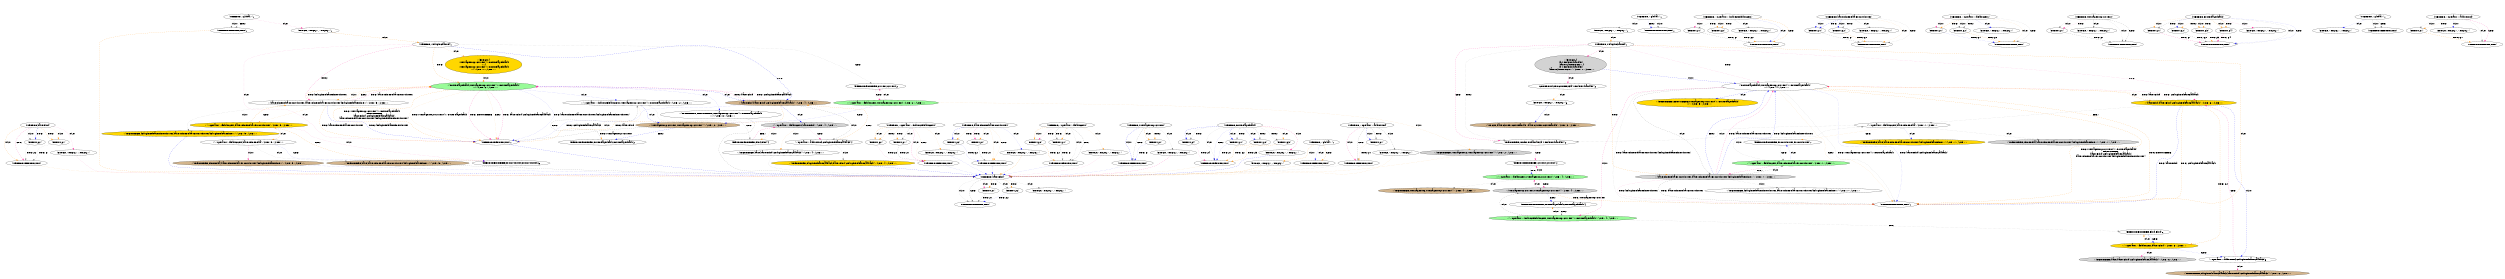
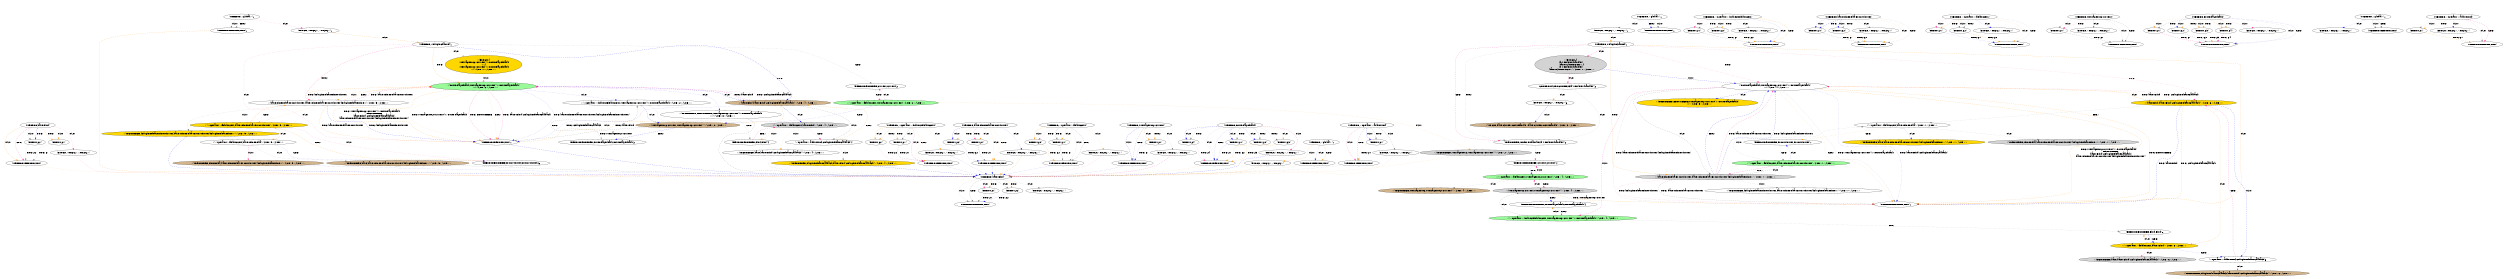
(1717, 135) -> (1600, 123)
(2223, 184) -> (2223, 184)
